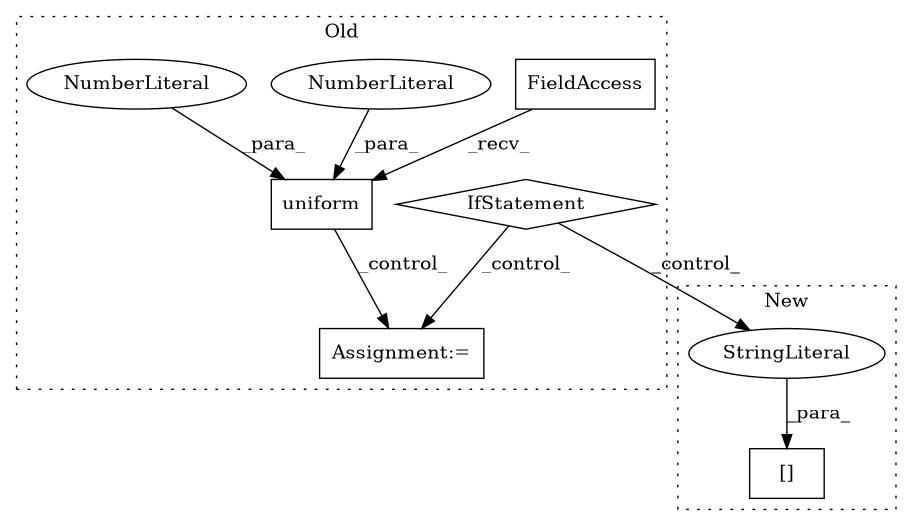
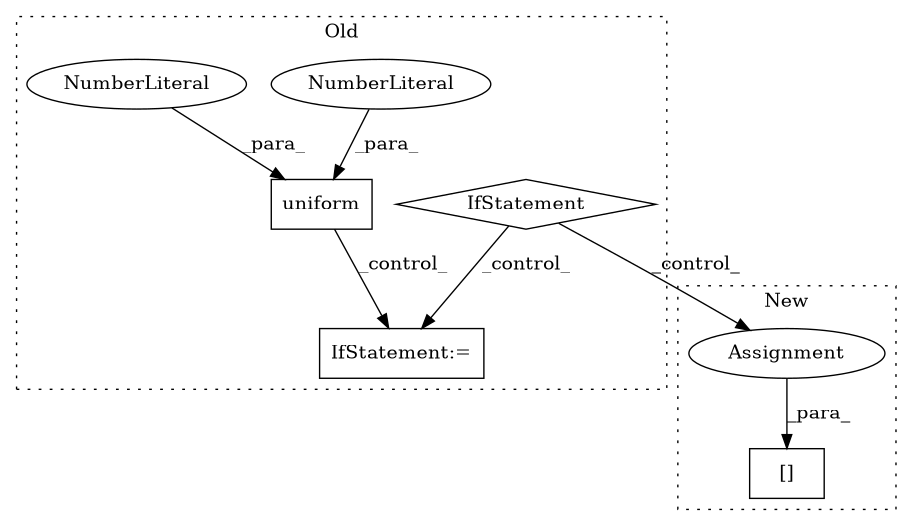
(585, 84) -> none
(402, 353) -> (402, 353)
(787, 353) -> (787, 353)
